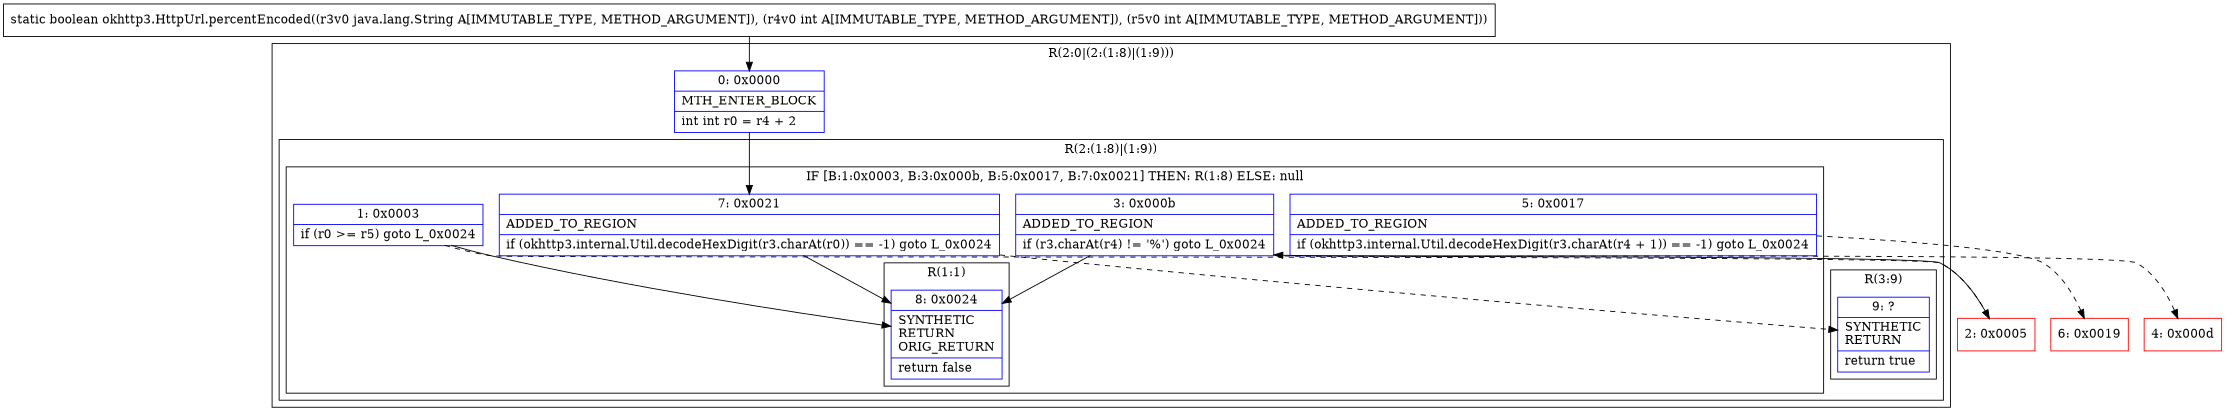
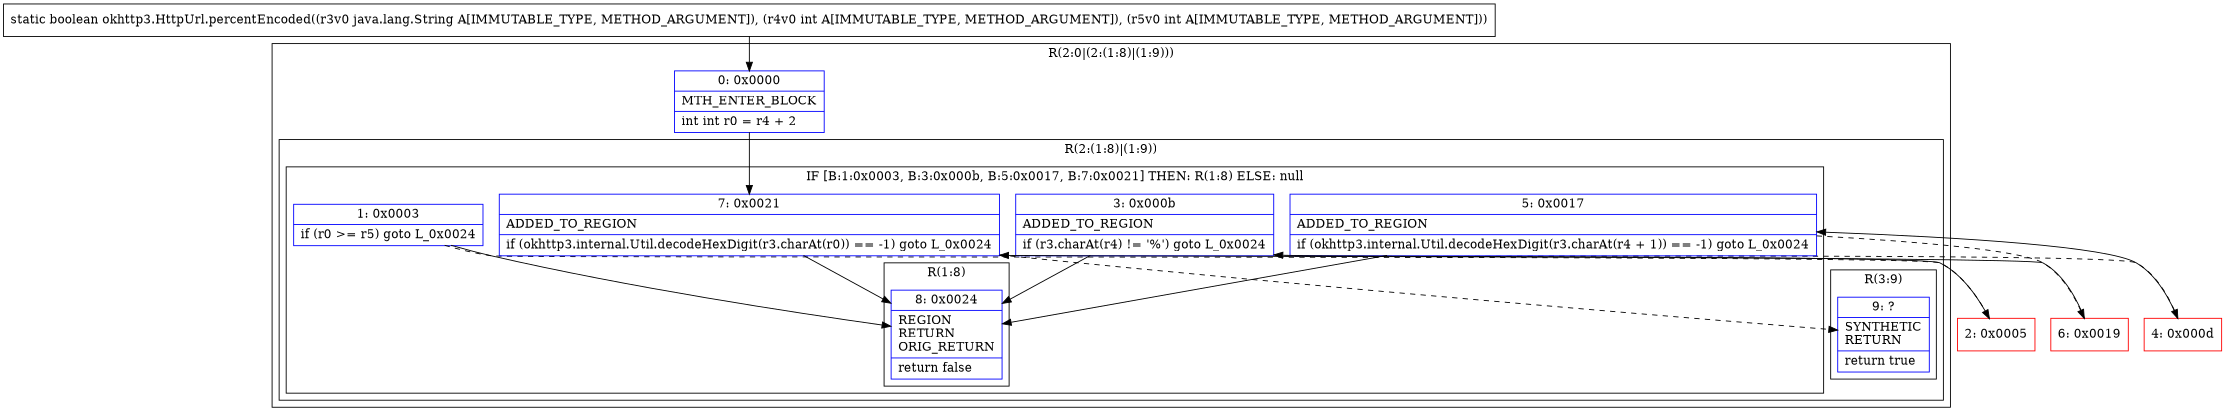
none -> (2017, 243)
none -> (1561, 257)
(947, 273) -> (947, 273)
none -> (1199, 289)
(937, 321) -> (925, 321)
